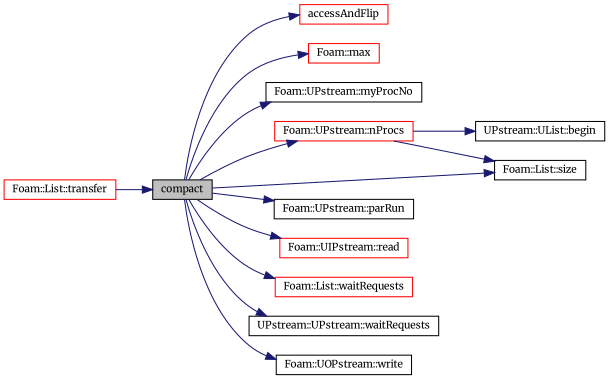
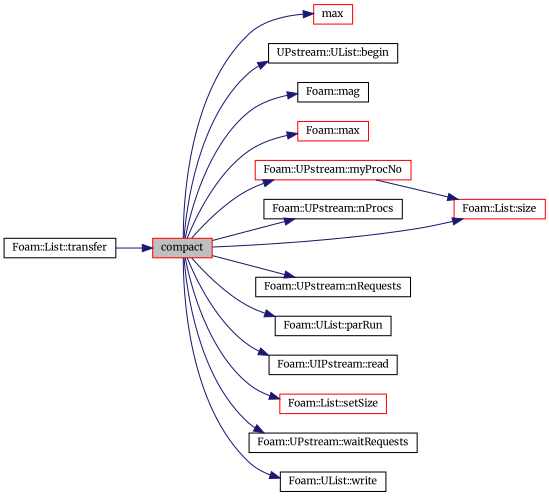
(344, 14) -> (333, 14)
none -> (333, 92)
(344, 92) -> (333, 170)
(344, 131) -> (333, 209)
(439, 131) -> (204, 144)
(439, 150) -> (412, 188)
(540, 170) -> (500, 209)
(60, 190) -> (60, 248)
(182, 190) -> (182, 248)
(344, 209) -> (333, 326)
(344, 248) -> (333, 365)
none -> (333, 287)
(344, 287) -> (333, 404)
(344, 326) -> (333, 443)
(344, 365) -> (333, 482)
